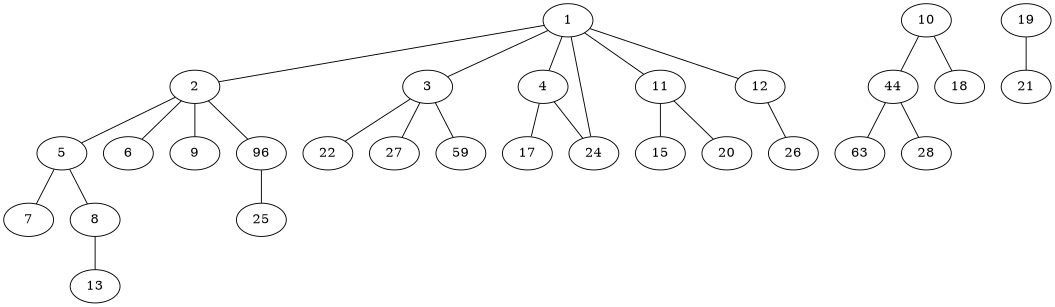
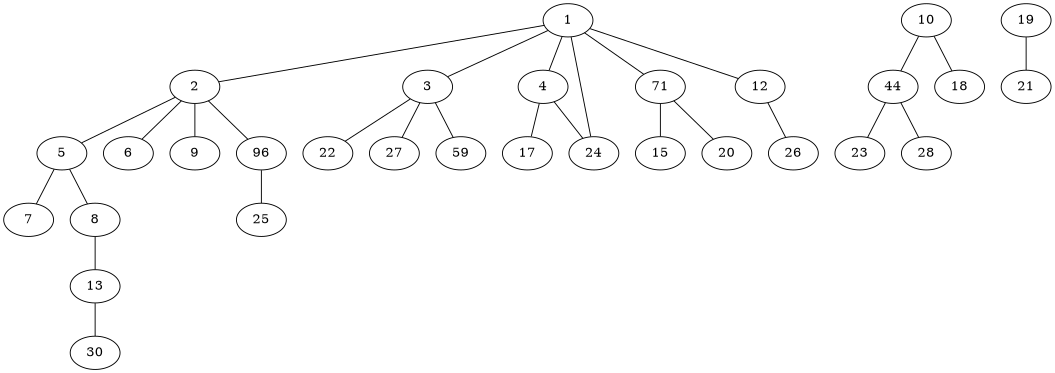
(660, 87) -> (660, 87)
(860, 153) -> (860, 153)
none -> (95, 353)
